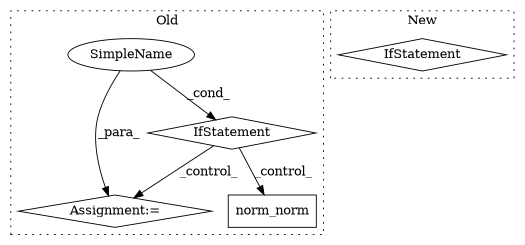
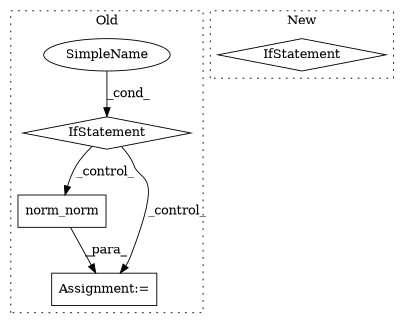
(96, 127) -> (81, 246)
(115, 211) -> (104, 289)
